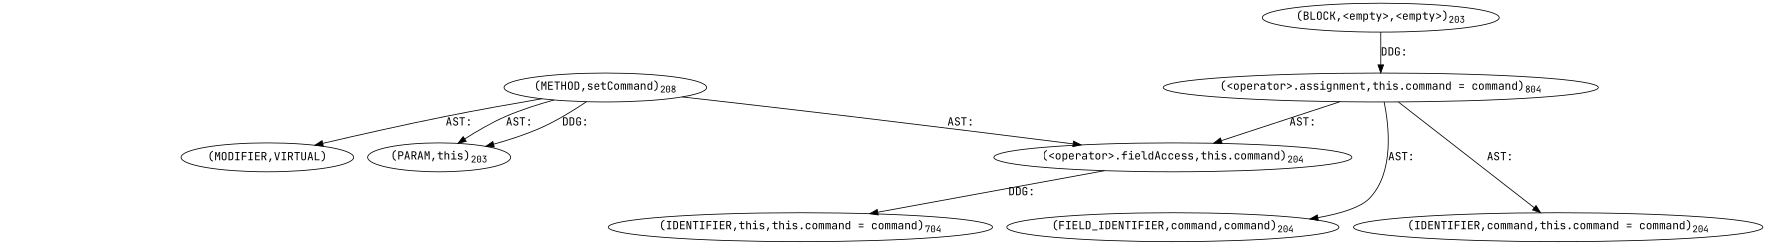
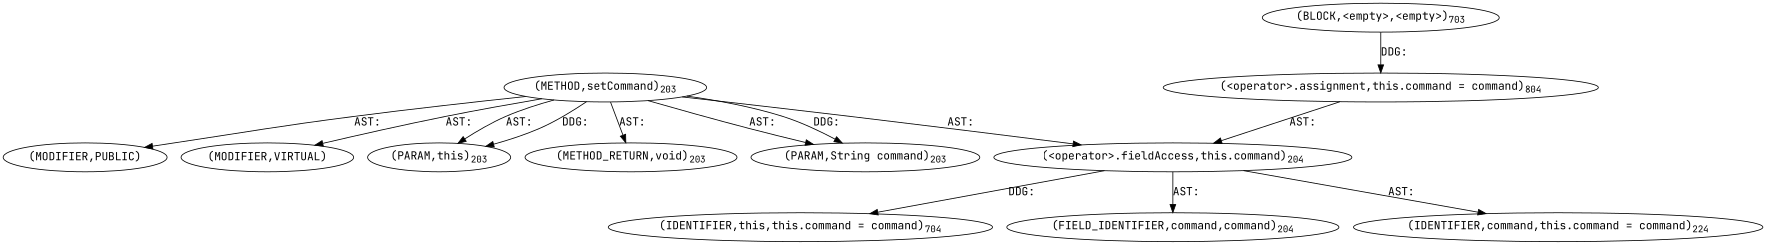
(1457, 16) -> (1457, 16)
(668, 86) -> (668, 86)
(1466, 155) -> (1361, 191)
none -> (85, 157)
none -> (631, 157)
none -> (865, 157)
(1381, 179) -> (1173, 188)
(1701, 226) -> (1701, 226)
